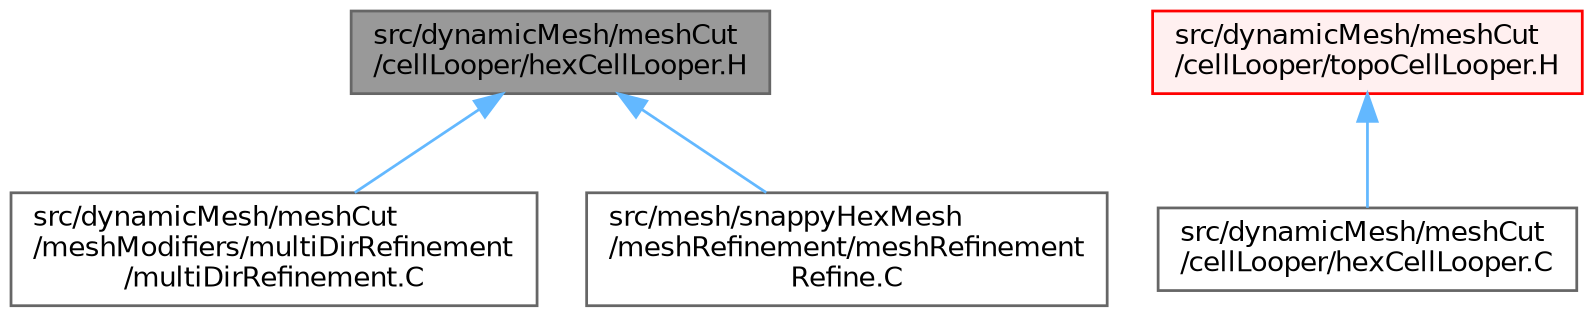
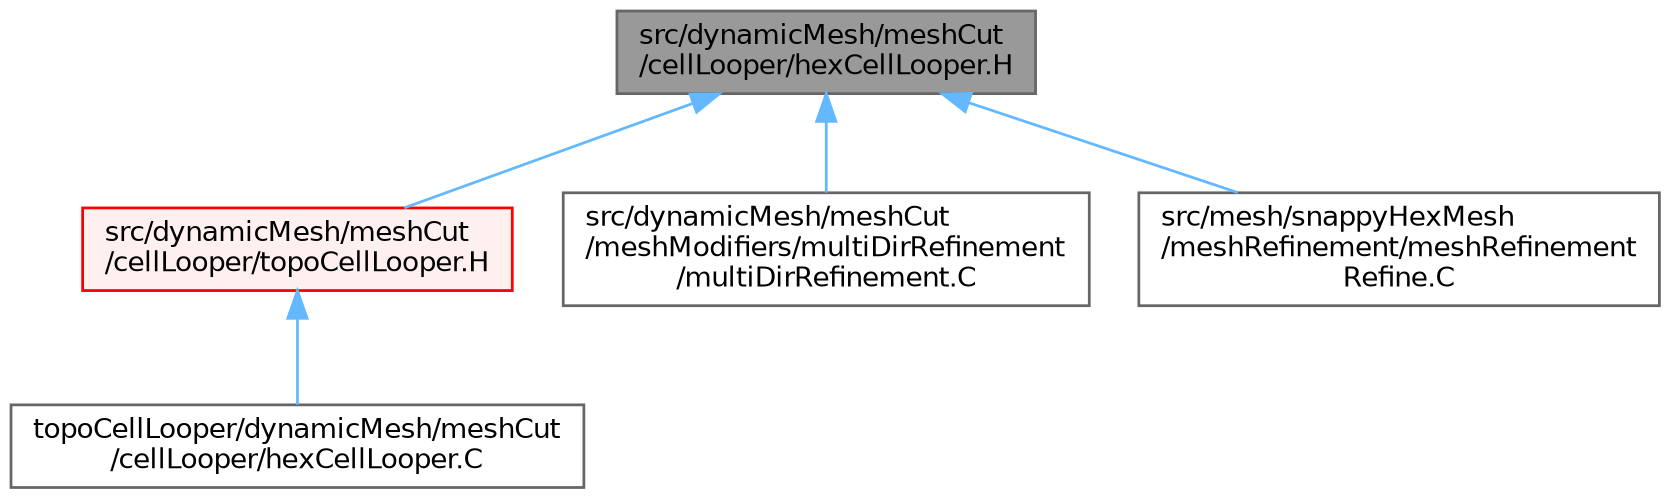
none -> (548, 156)
(1367, 249) -> (297, 446)
